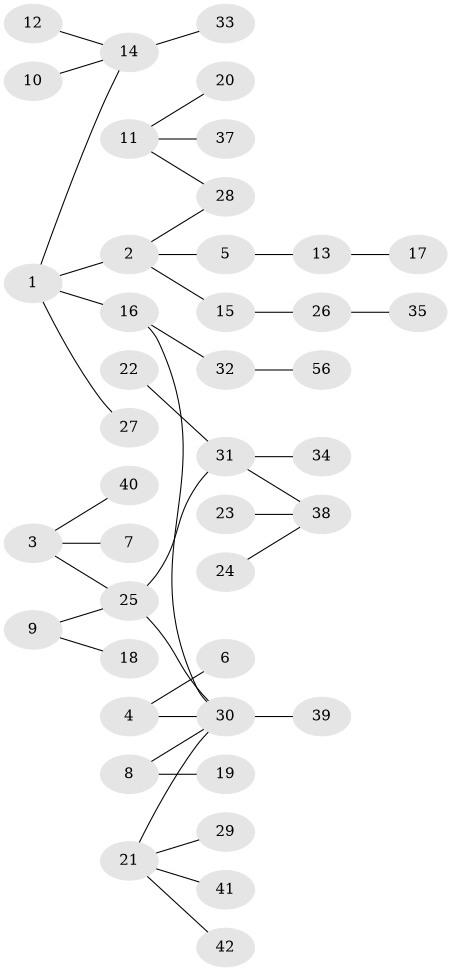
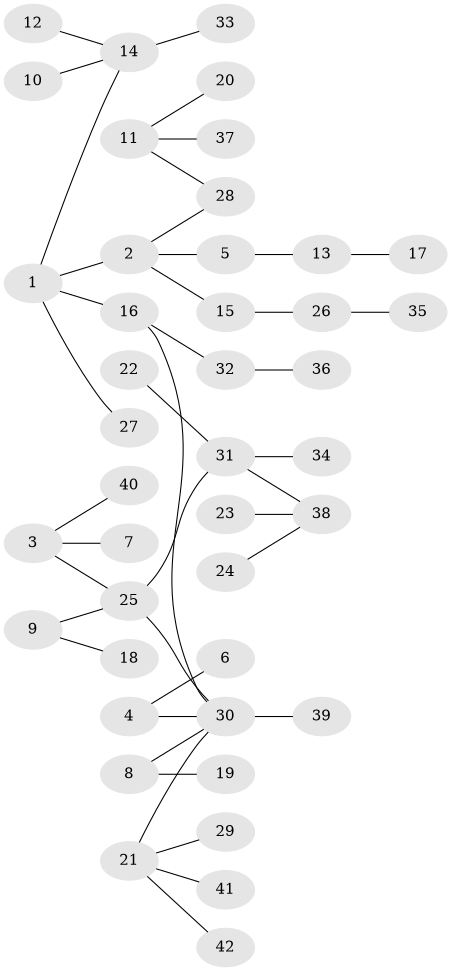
(322, 370) -> (322, 370)
